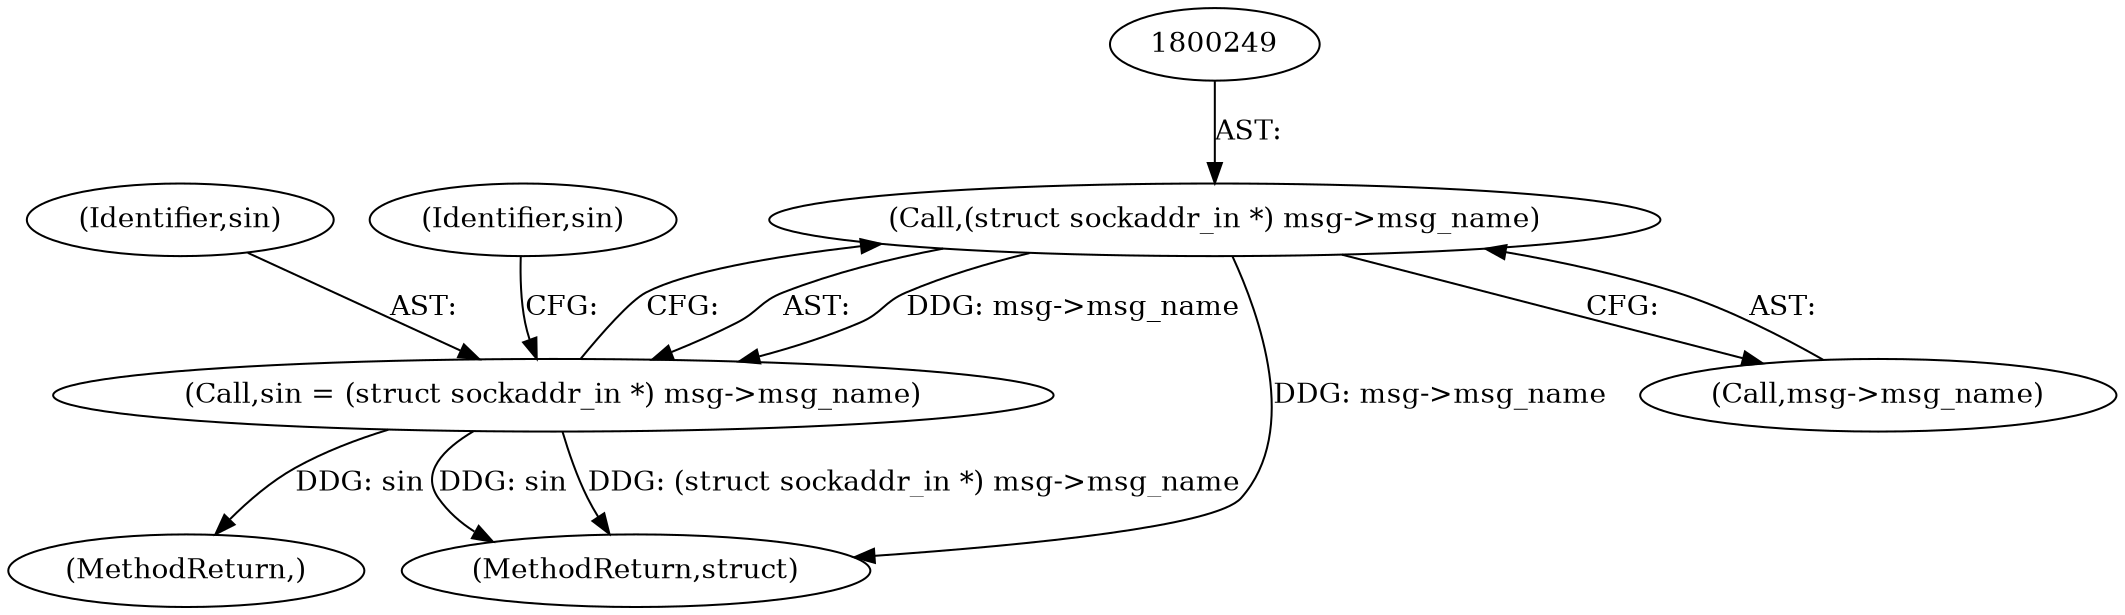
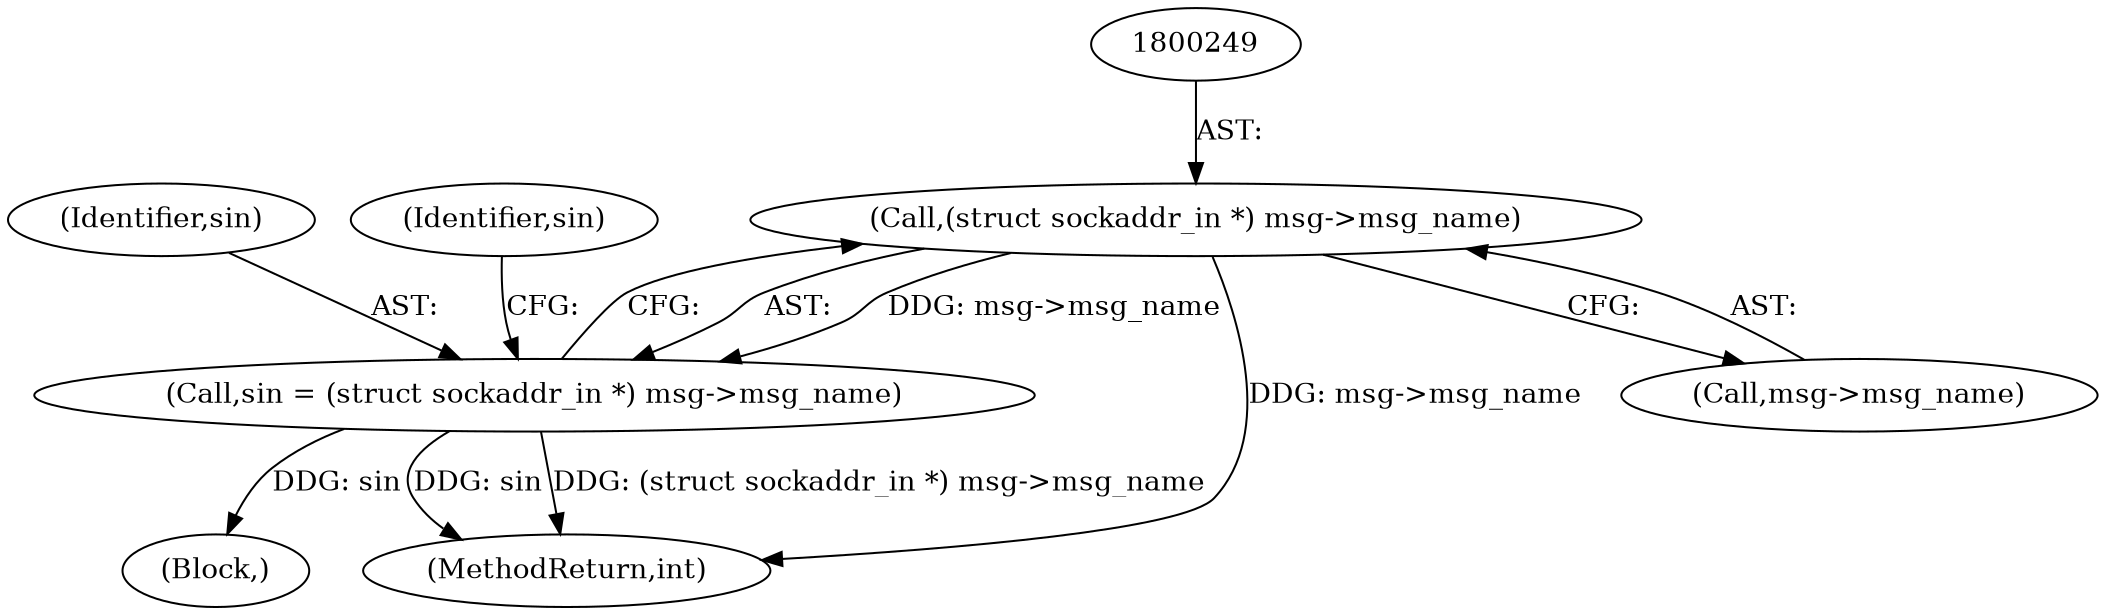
(186, 571) -> (216, 571)
(636, 571) -> (567, 571)
